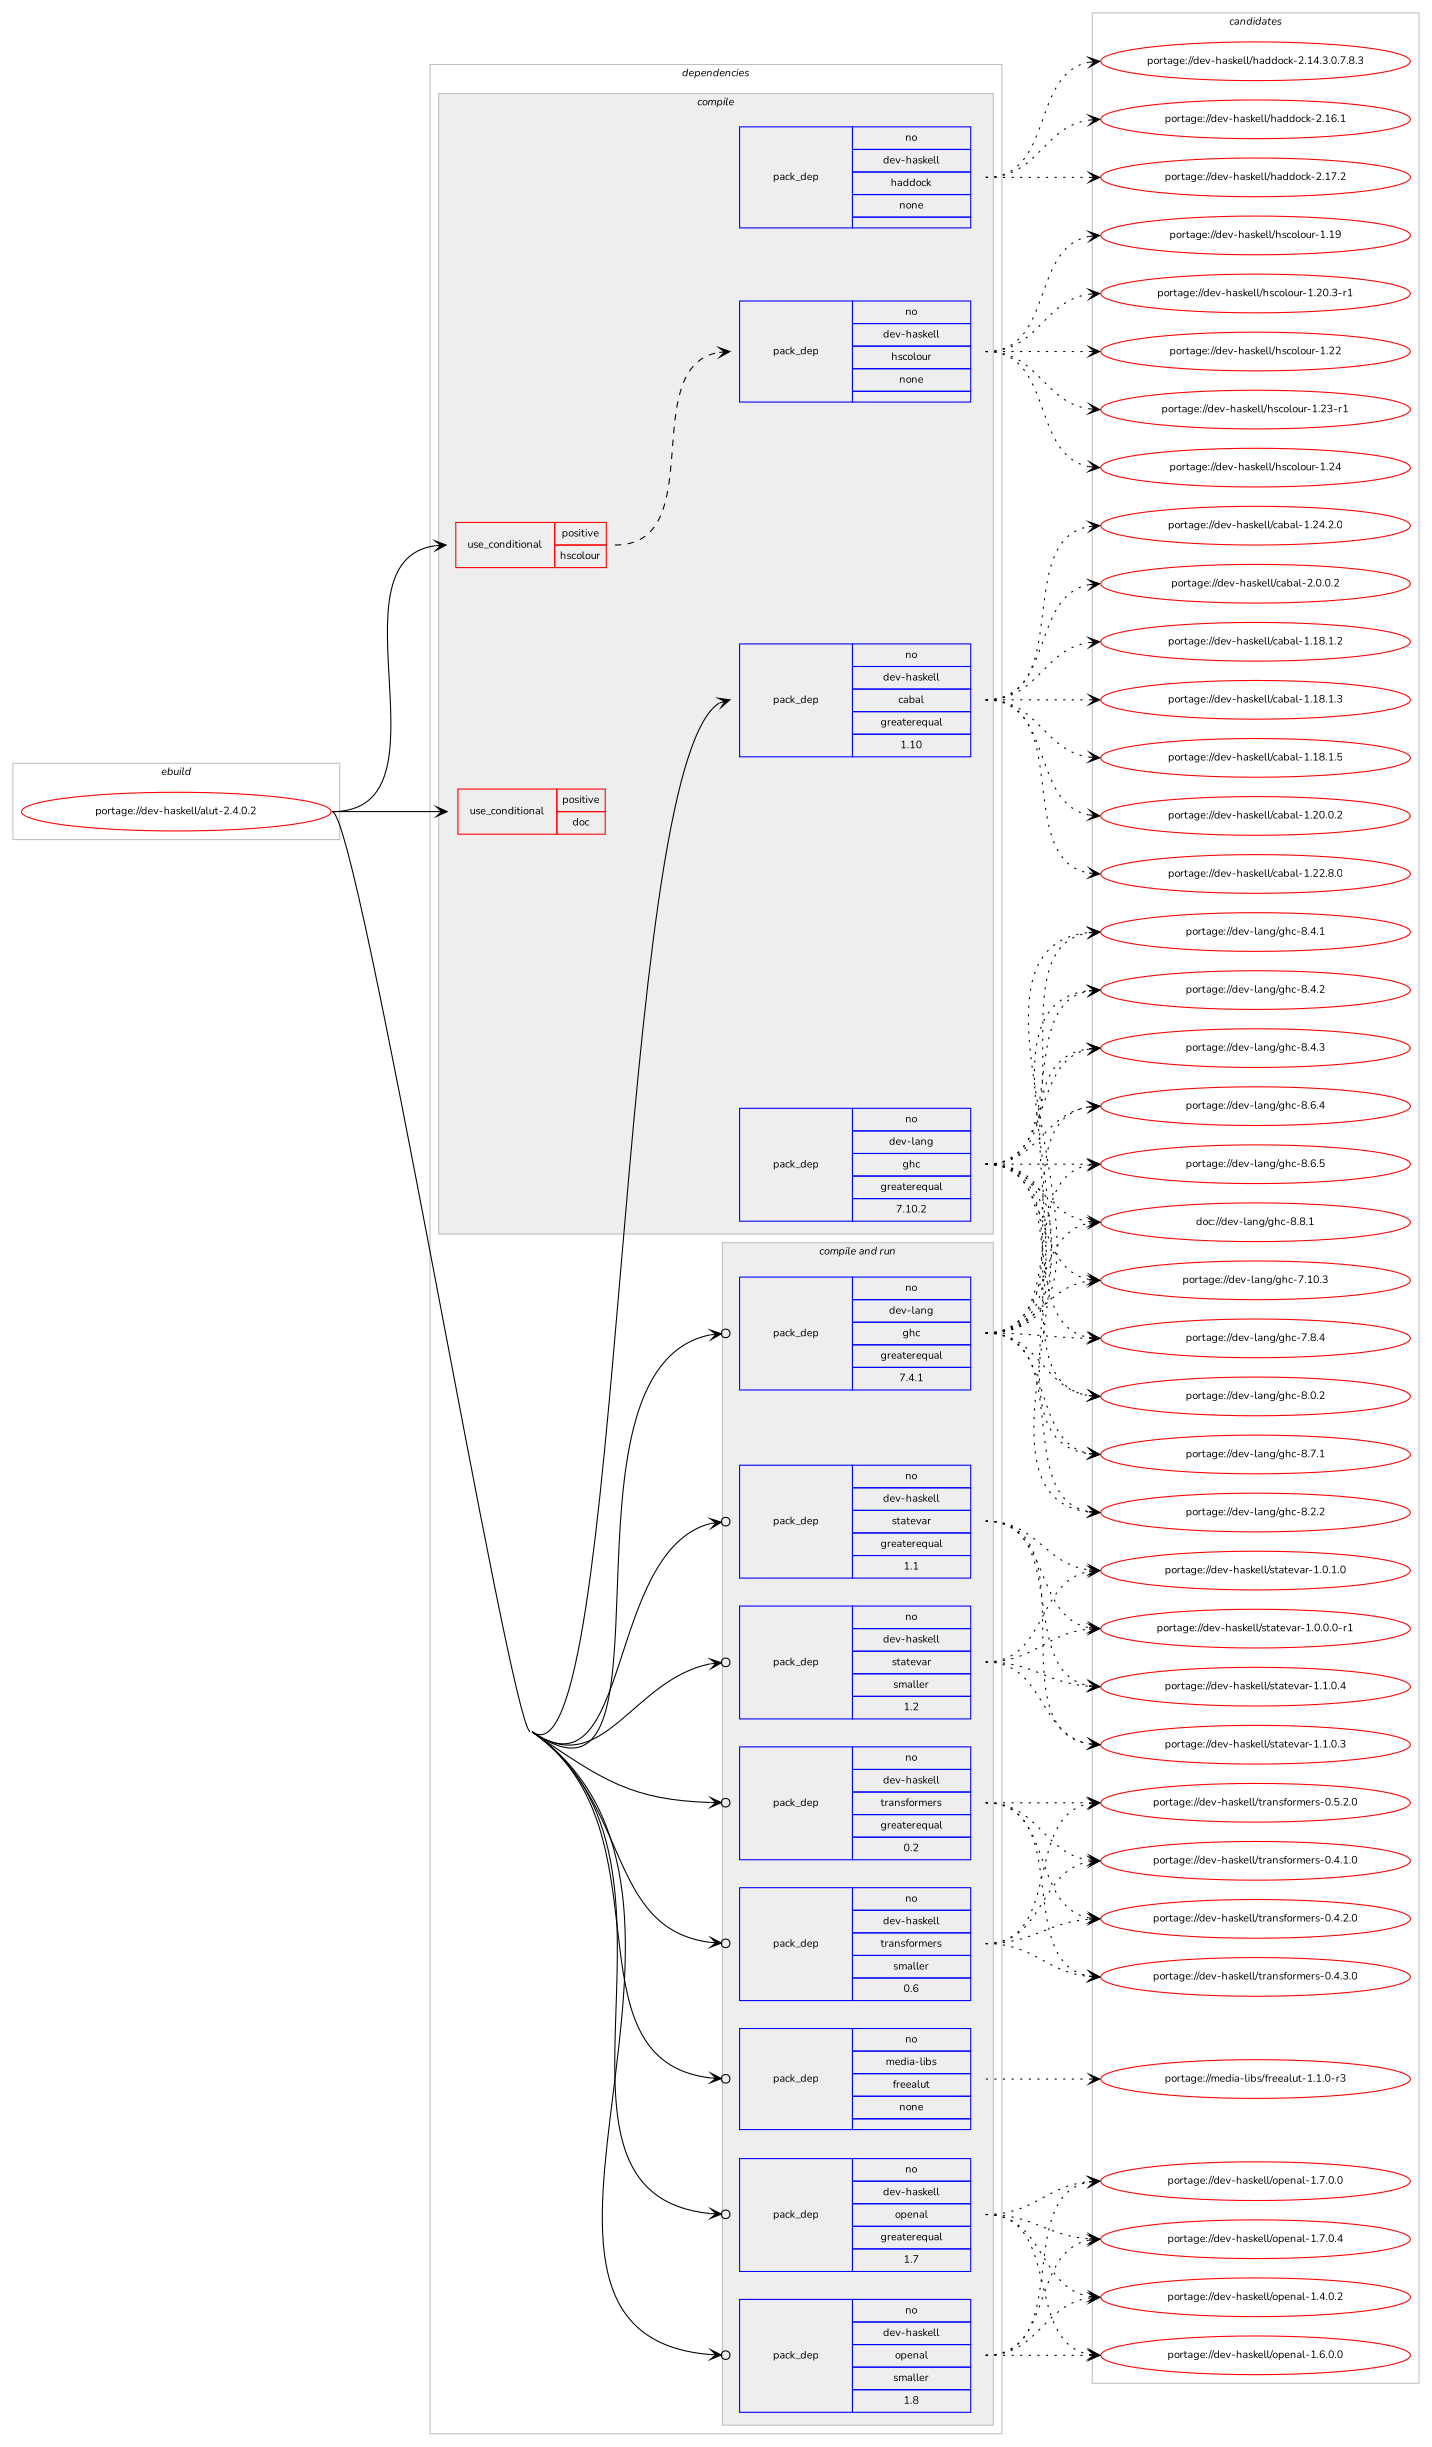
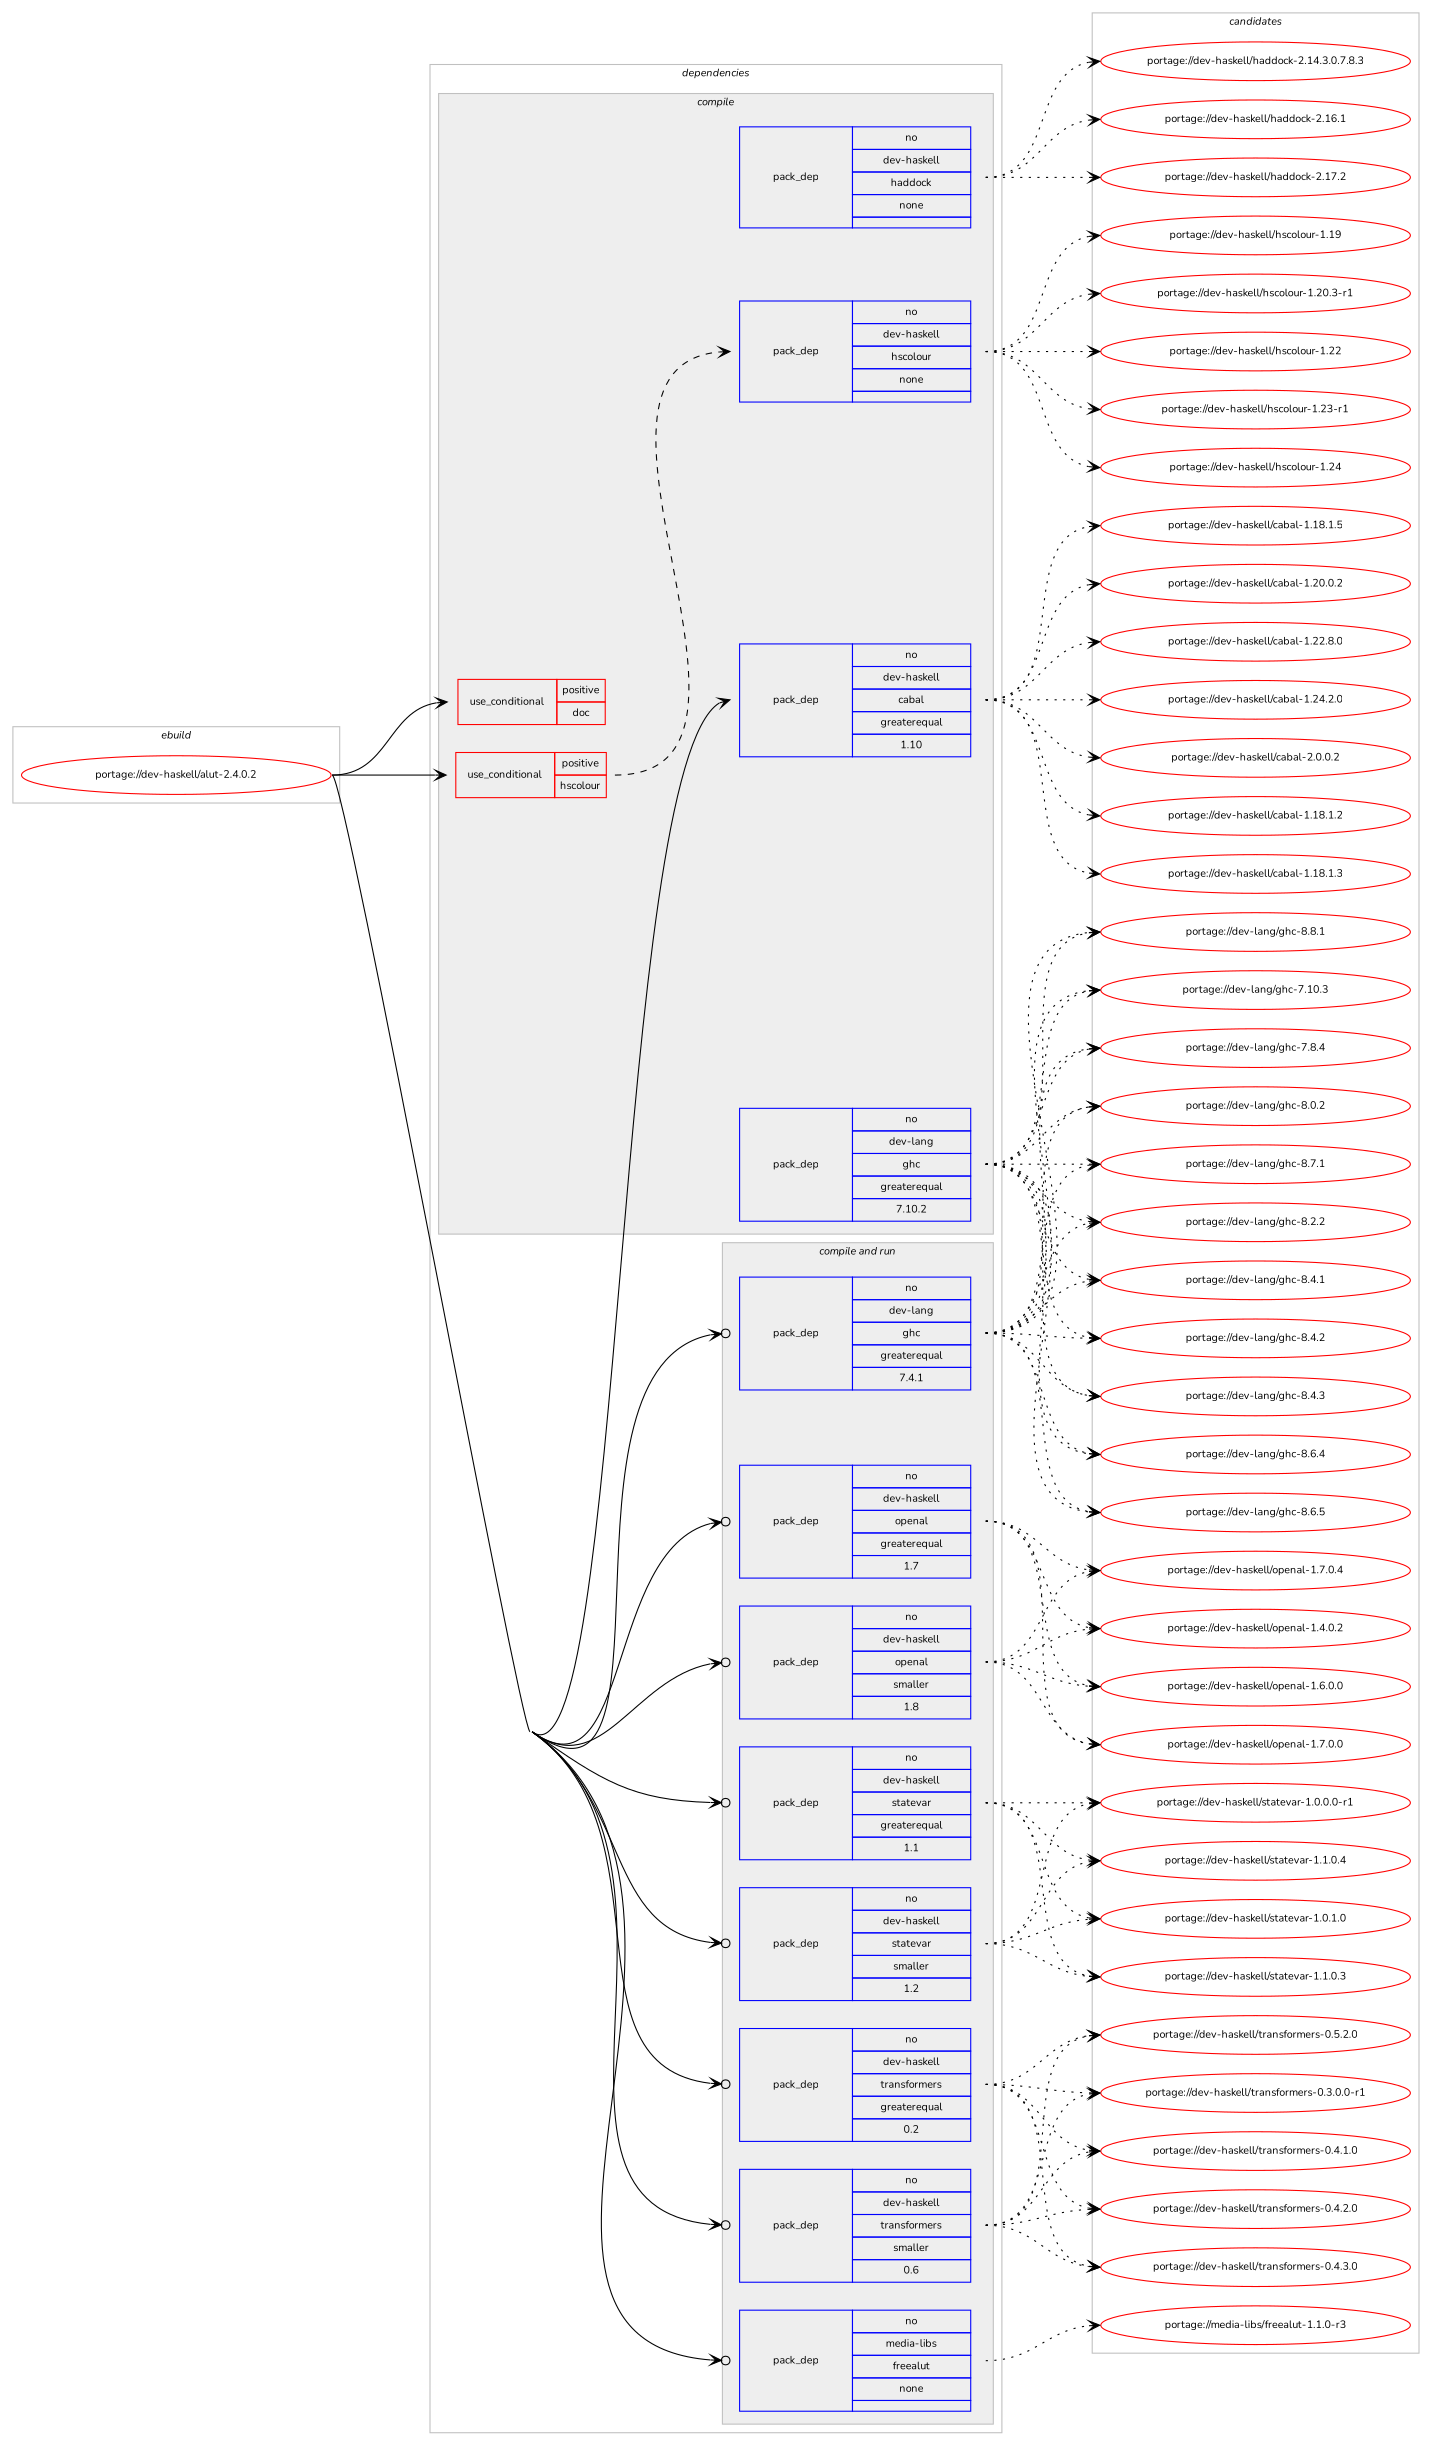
(1256, 1222) -> (1256, 932)
none -> (1256, 2093)
